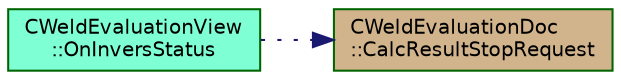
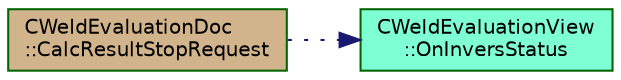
(287, 40) -> (314, 40)
